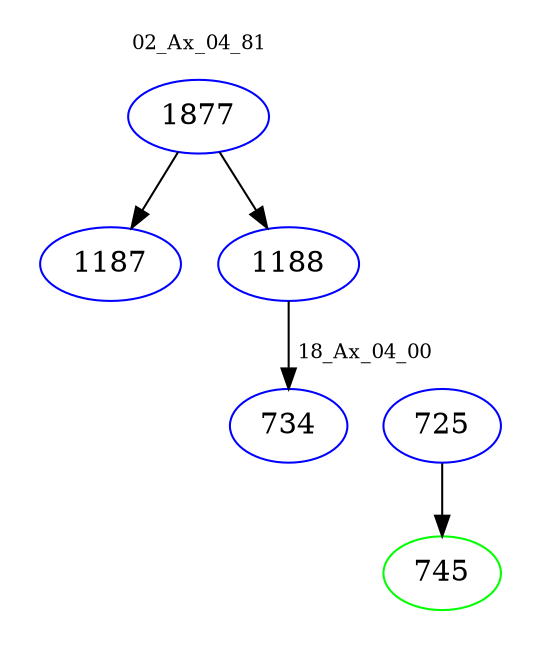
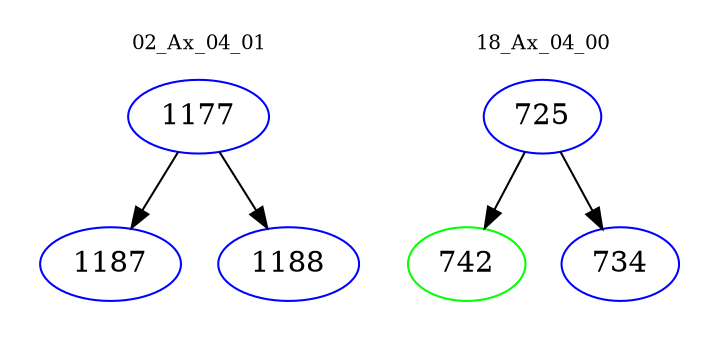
(200, 44) -> (200, 44)
(199, 117) -> (199, 117)
(289, 346) -> (576, 181)
(442, 573) -> (467, 264)
